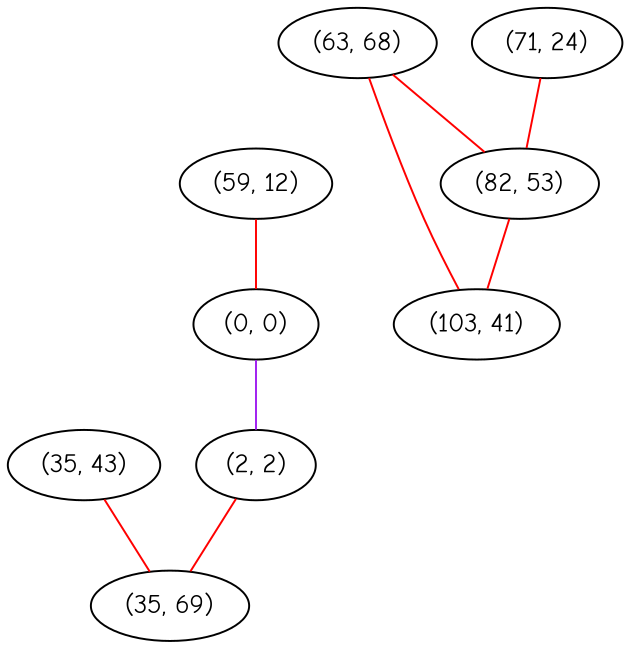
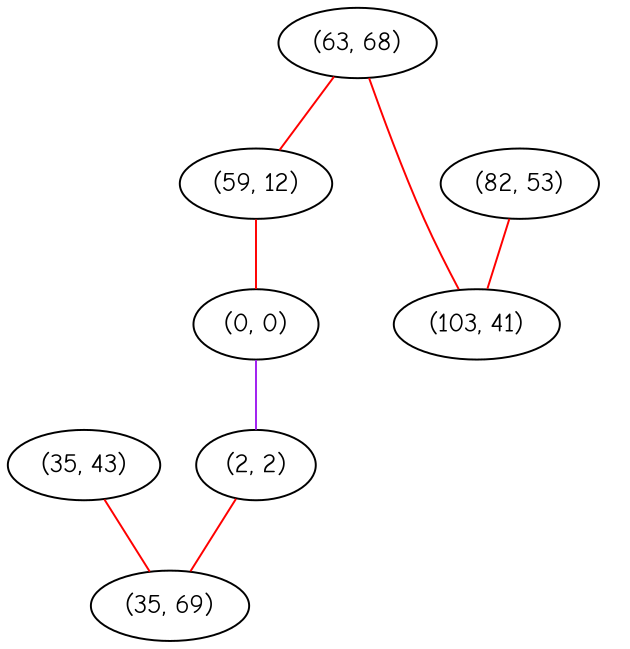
(547, 43) -> none
(439, 113) -> (307, 113)
